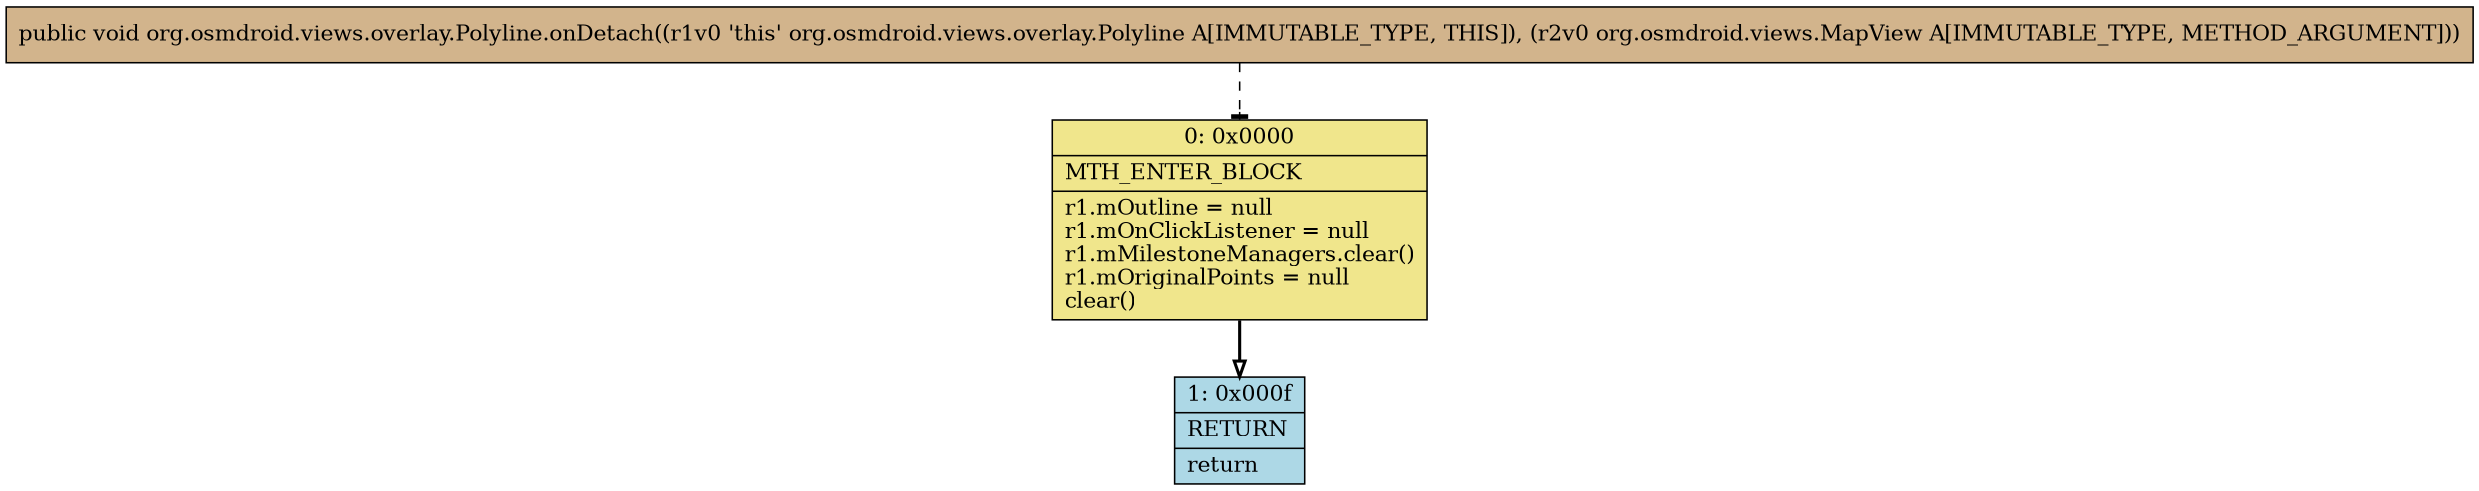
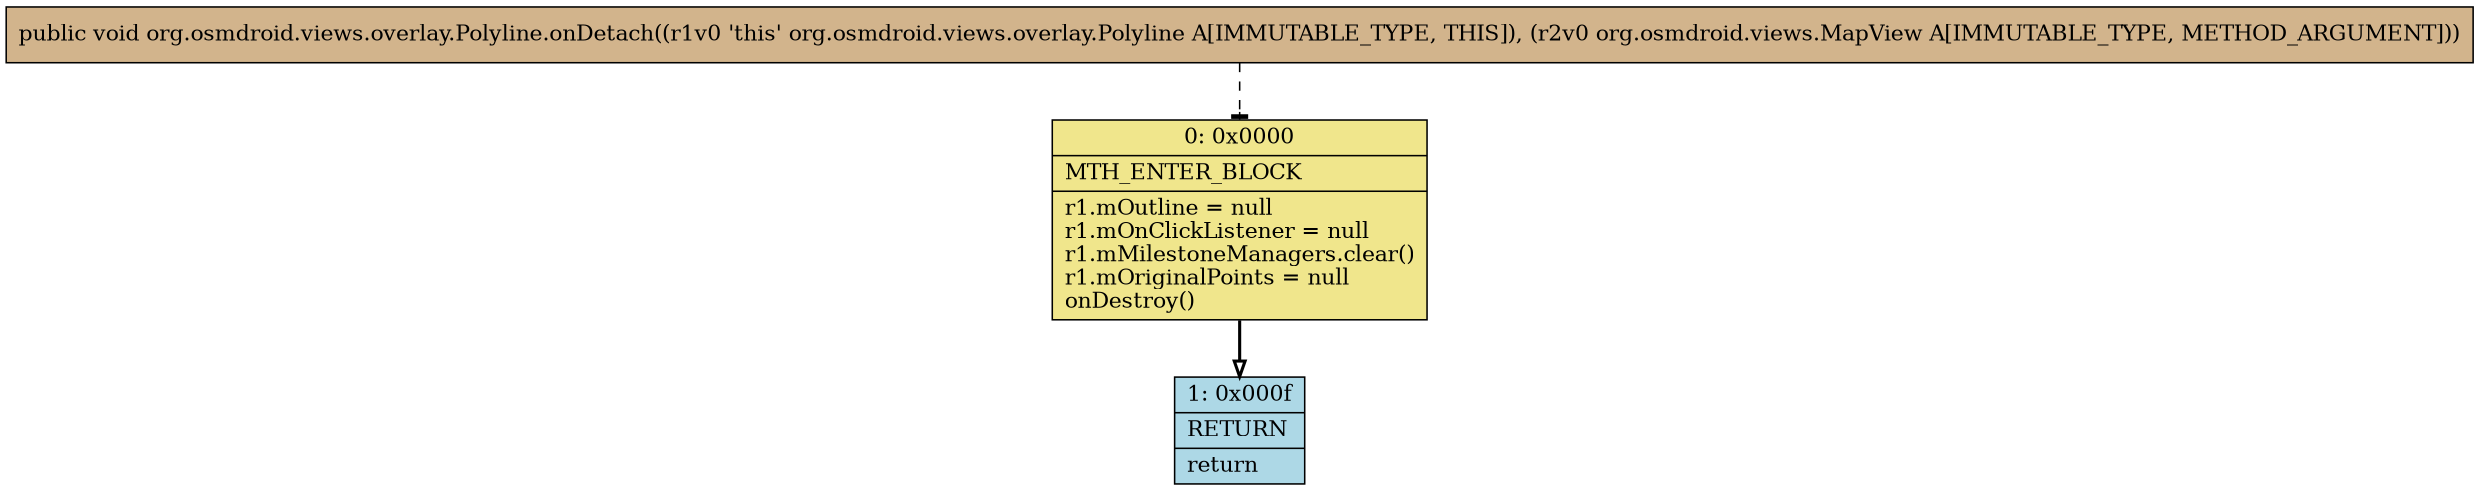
(1100, 301) -> (1130, 301)
